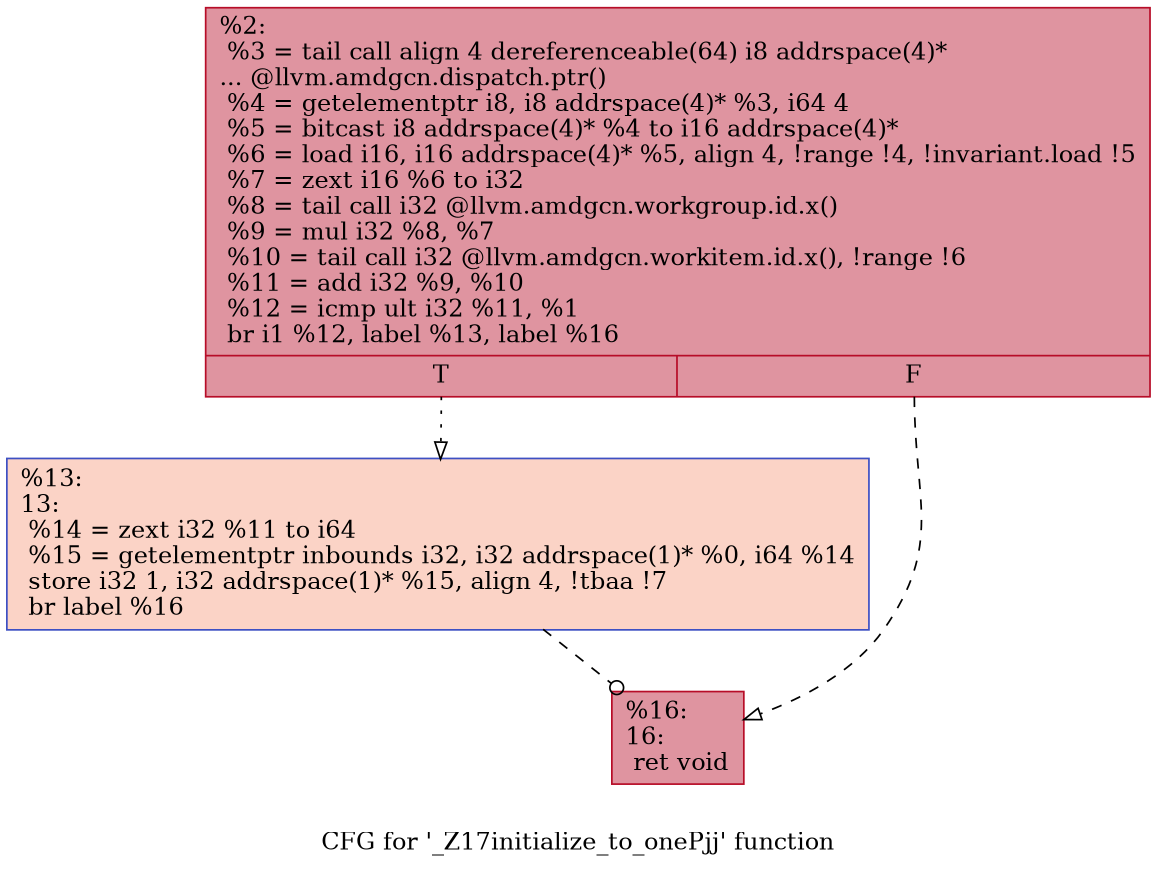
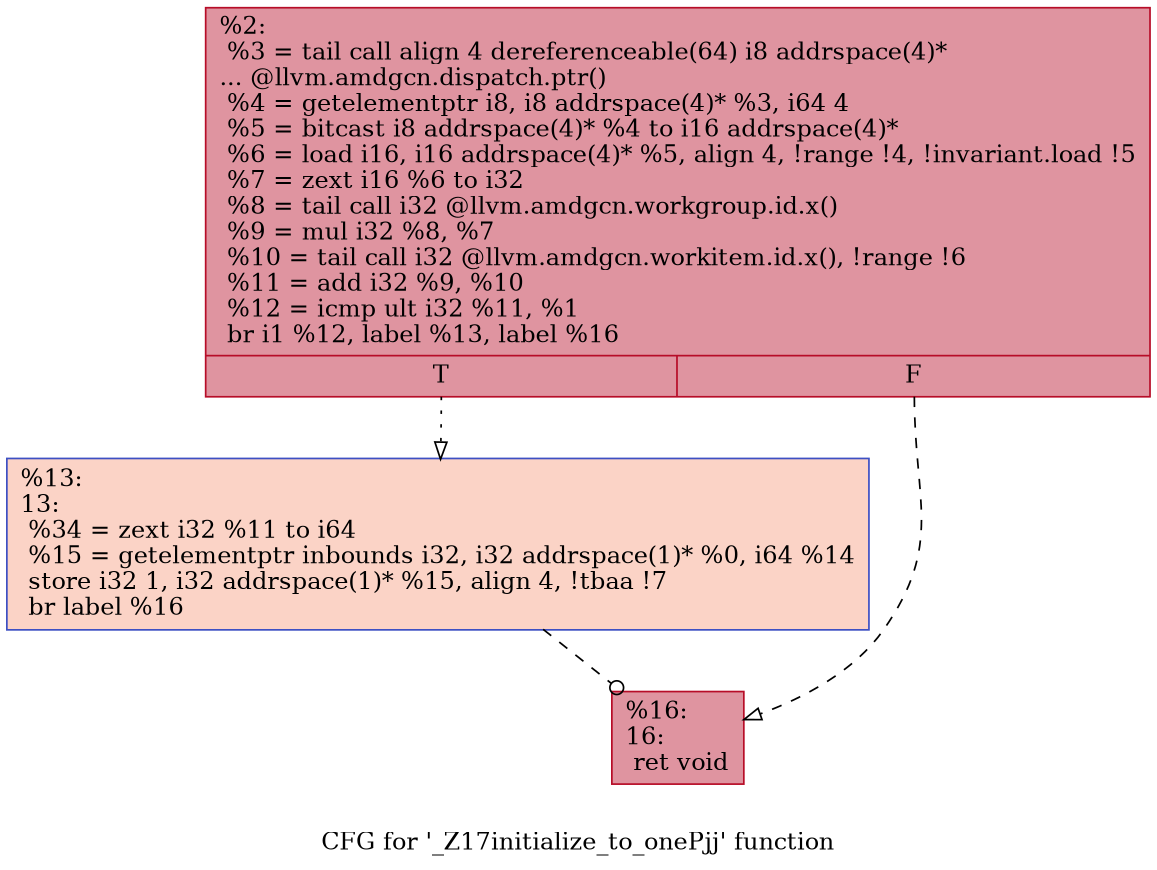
(189, 530) -> (189, 530)
